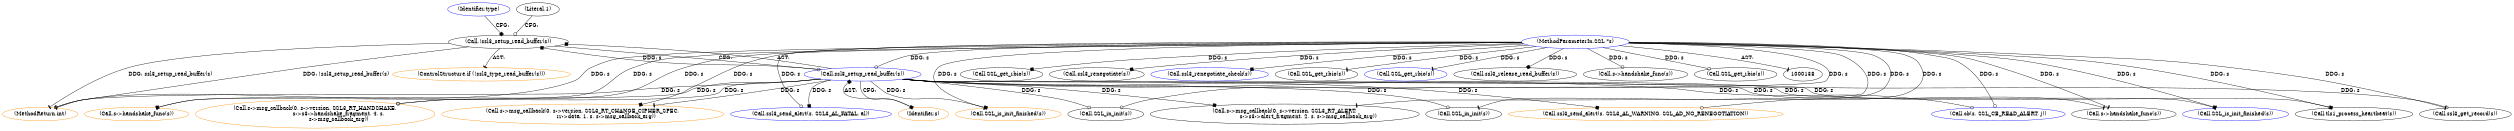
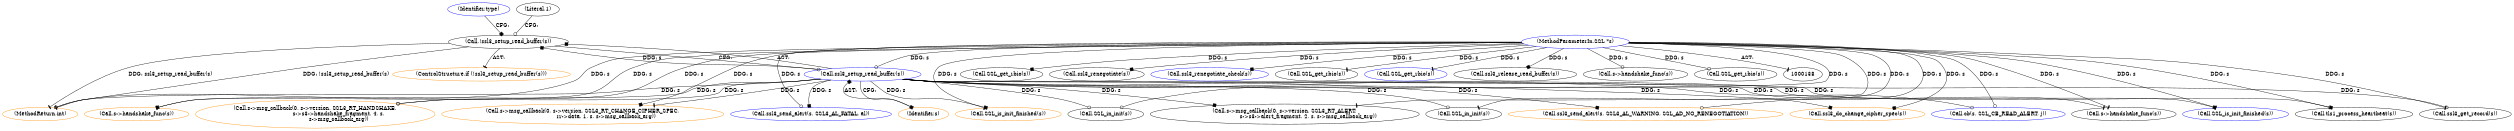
(481, 74) -> (481, 74)
none -> (1857, 114)
